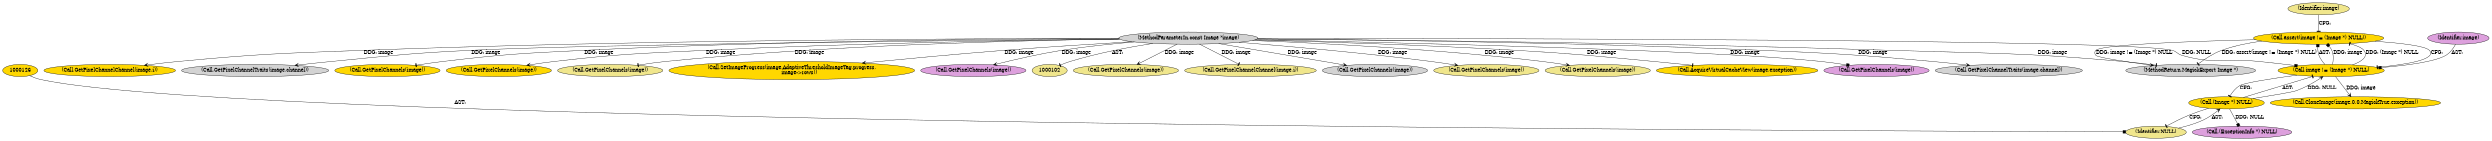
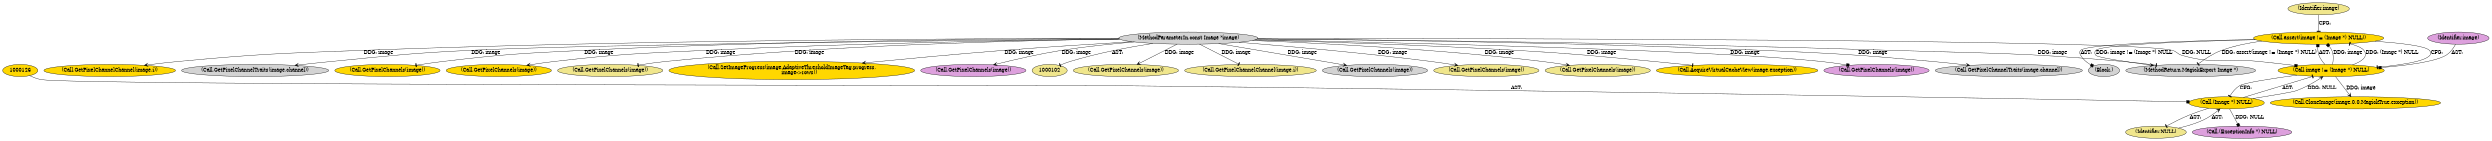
none -> (2104, 70)
(2196, 118) -> (2196, 118)
(1075, 123) -> (1107, 86)
